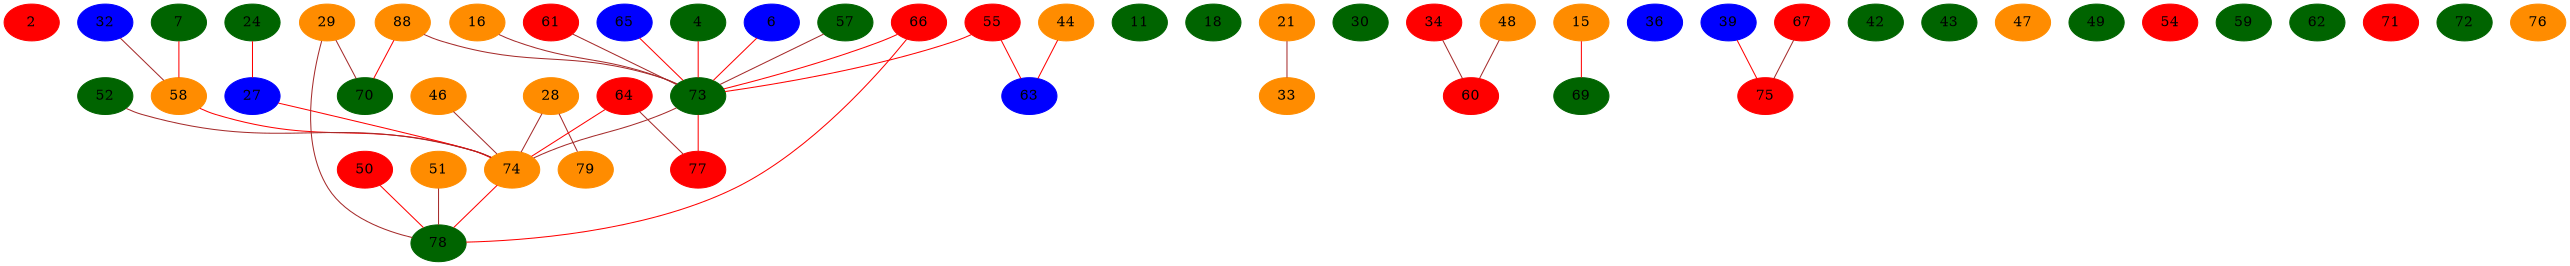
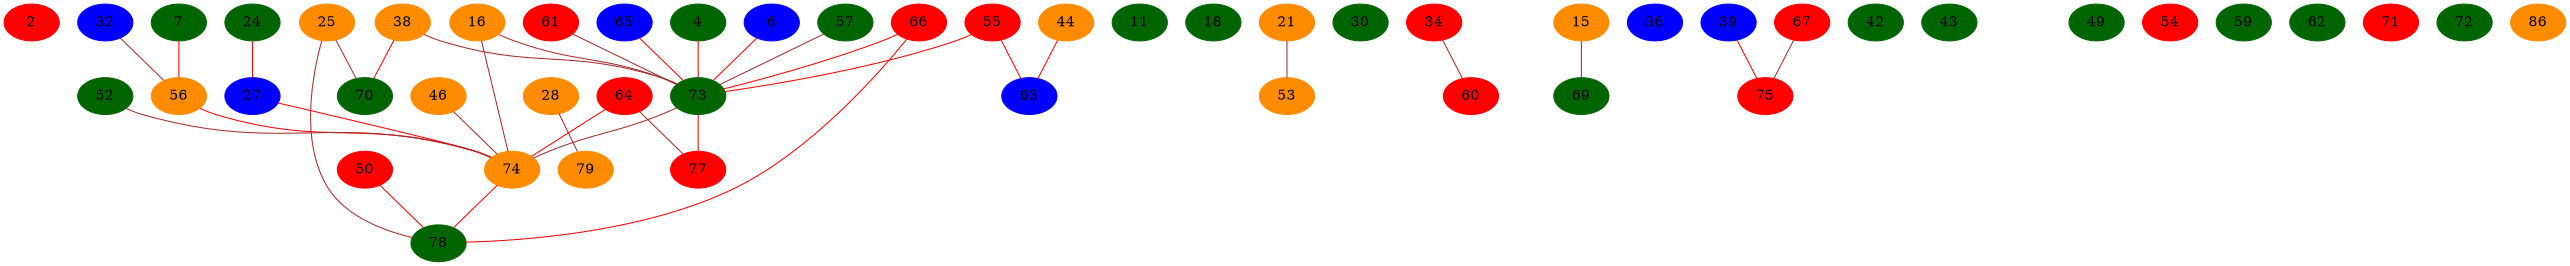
(327, 22) -> (327, 22)
(403, 22) -> (403, 22)
(1508, 22) -> none
(2023, 22) -> none
(2538, 22) -> (2538, 22)
(179, 96) -> (179, 96)
(1287, 96) -> (1287, 96)
(532, 133) -> (495, 96)
(439, 170) -> none
